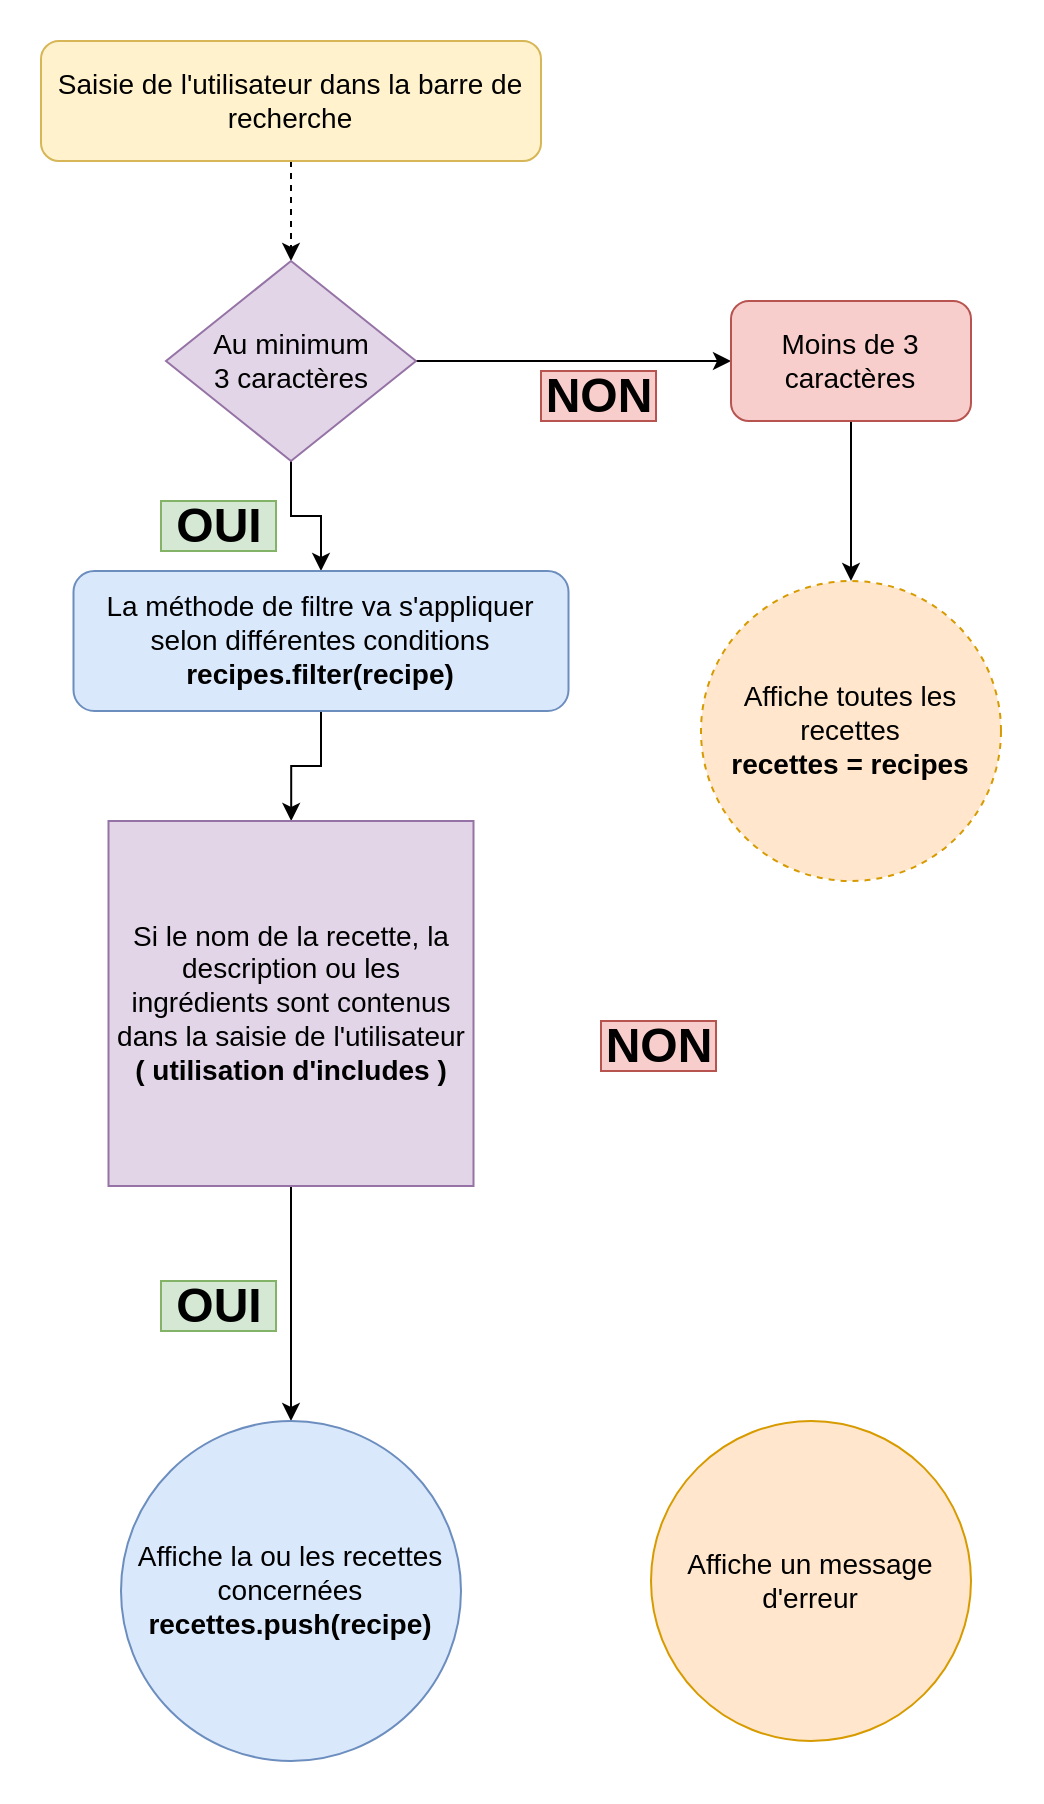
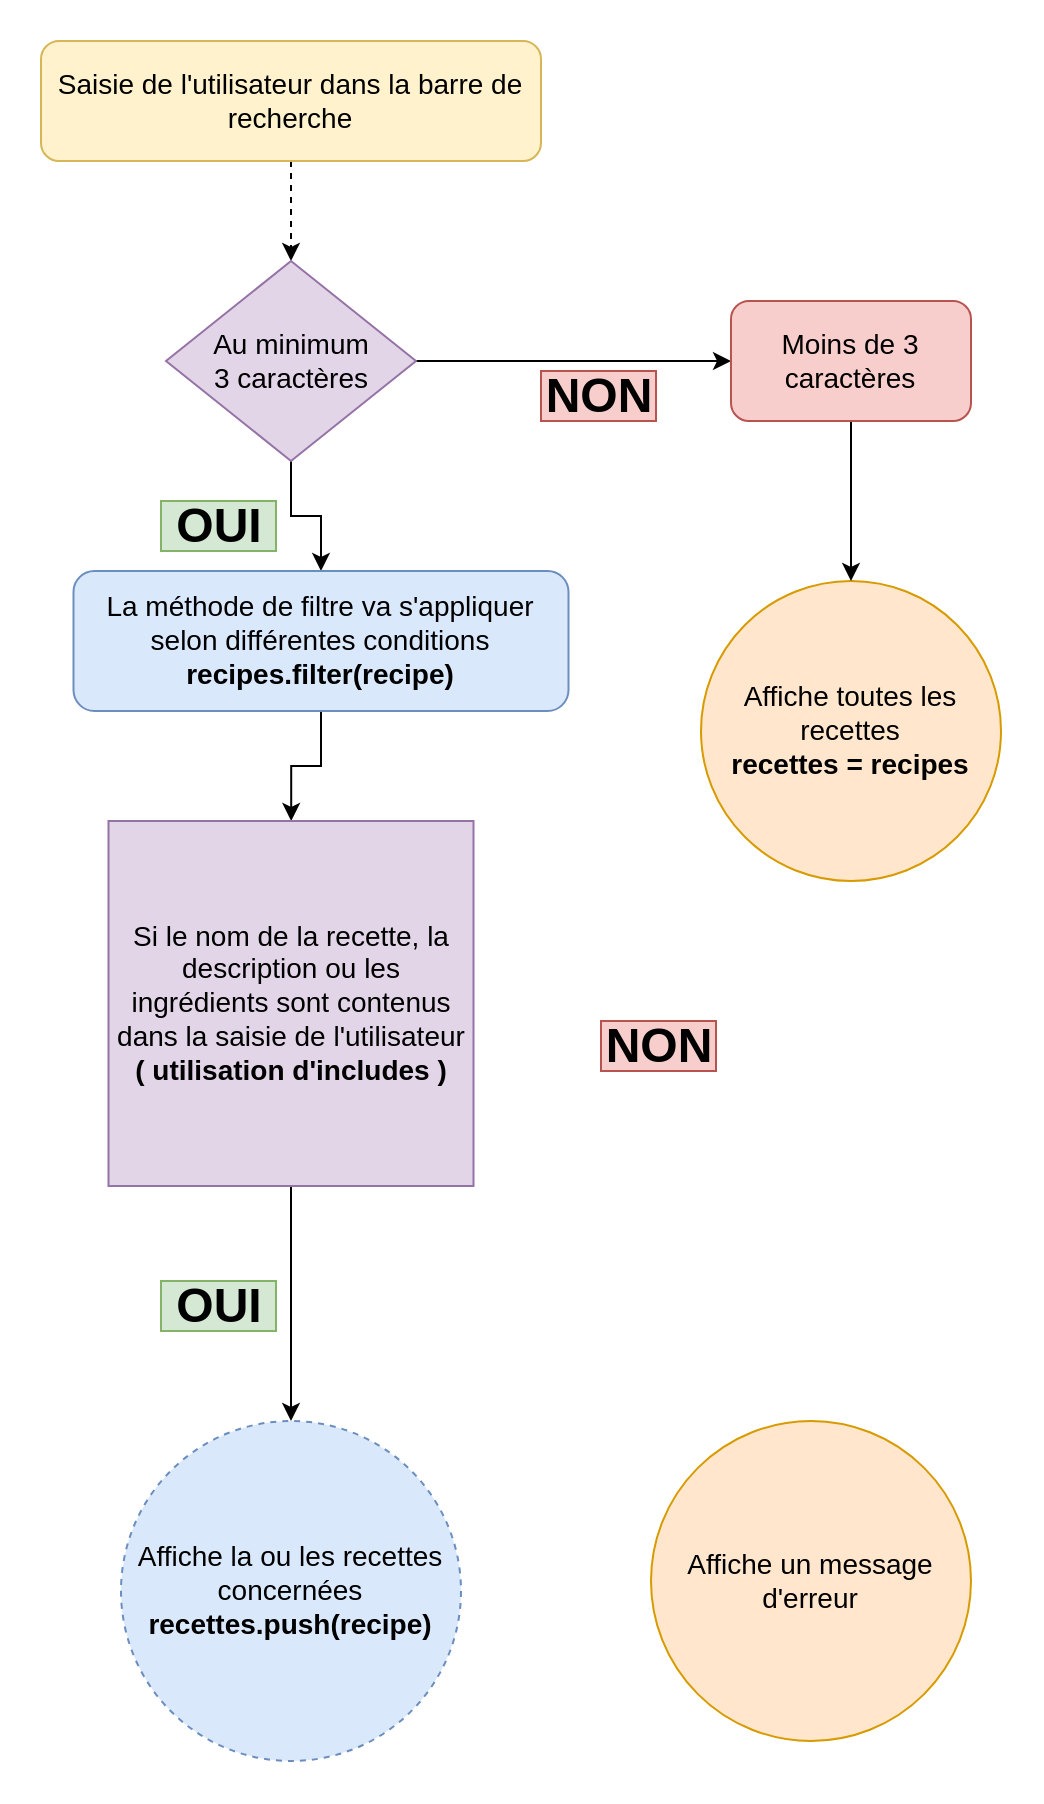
(851, 731) -> (851, 731)
(291, 1591) -> (291, 1591)
